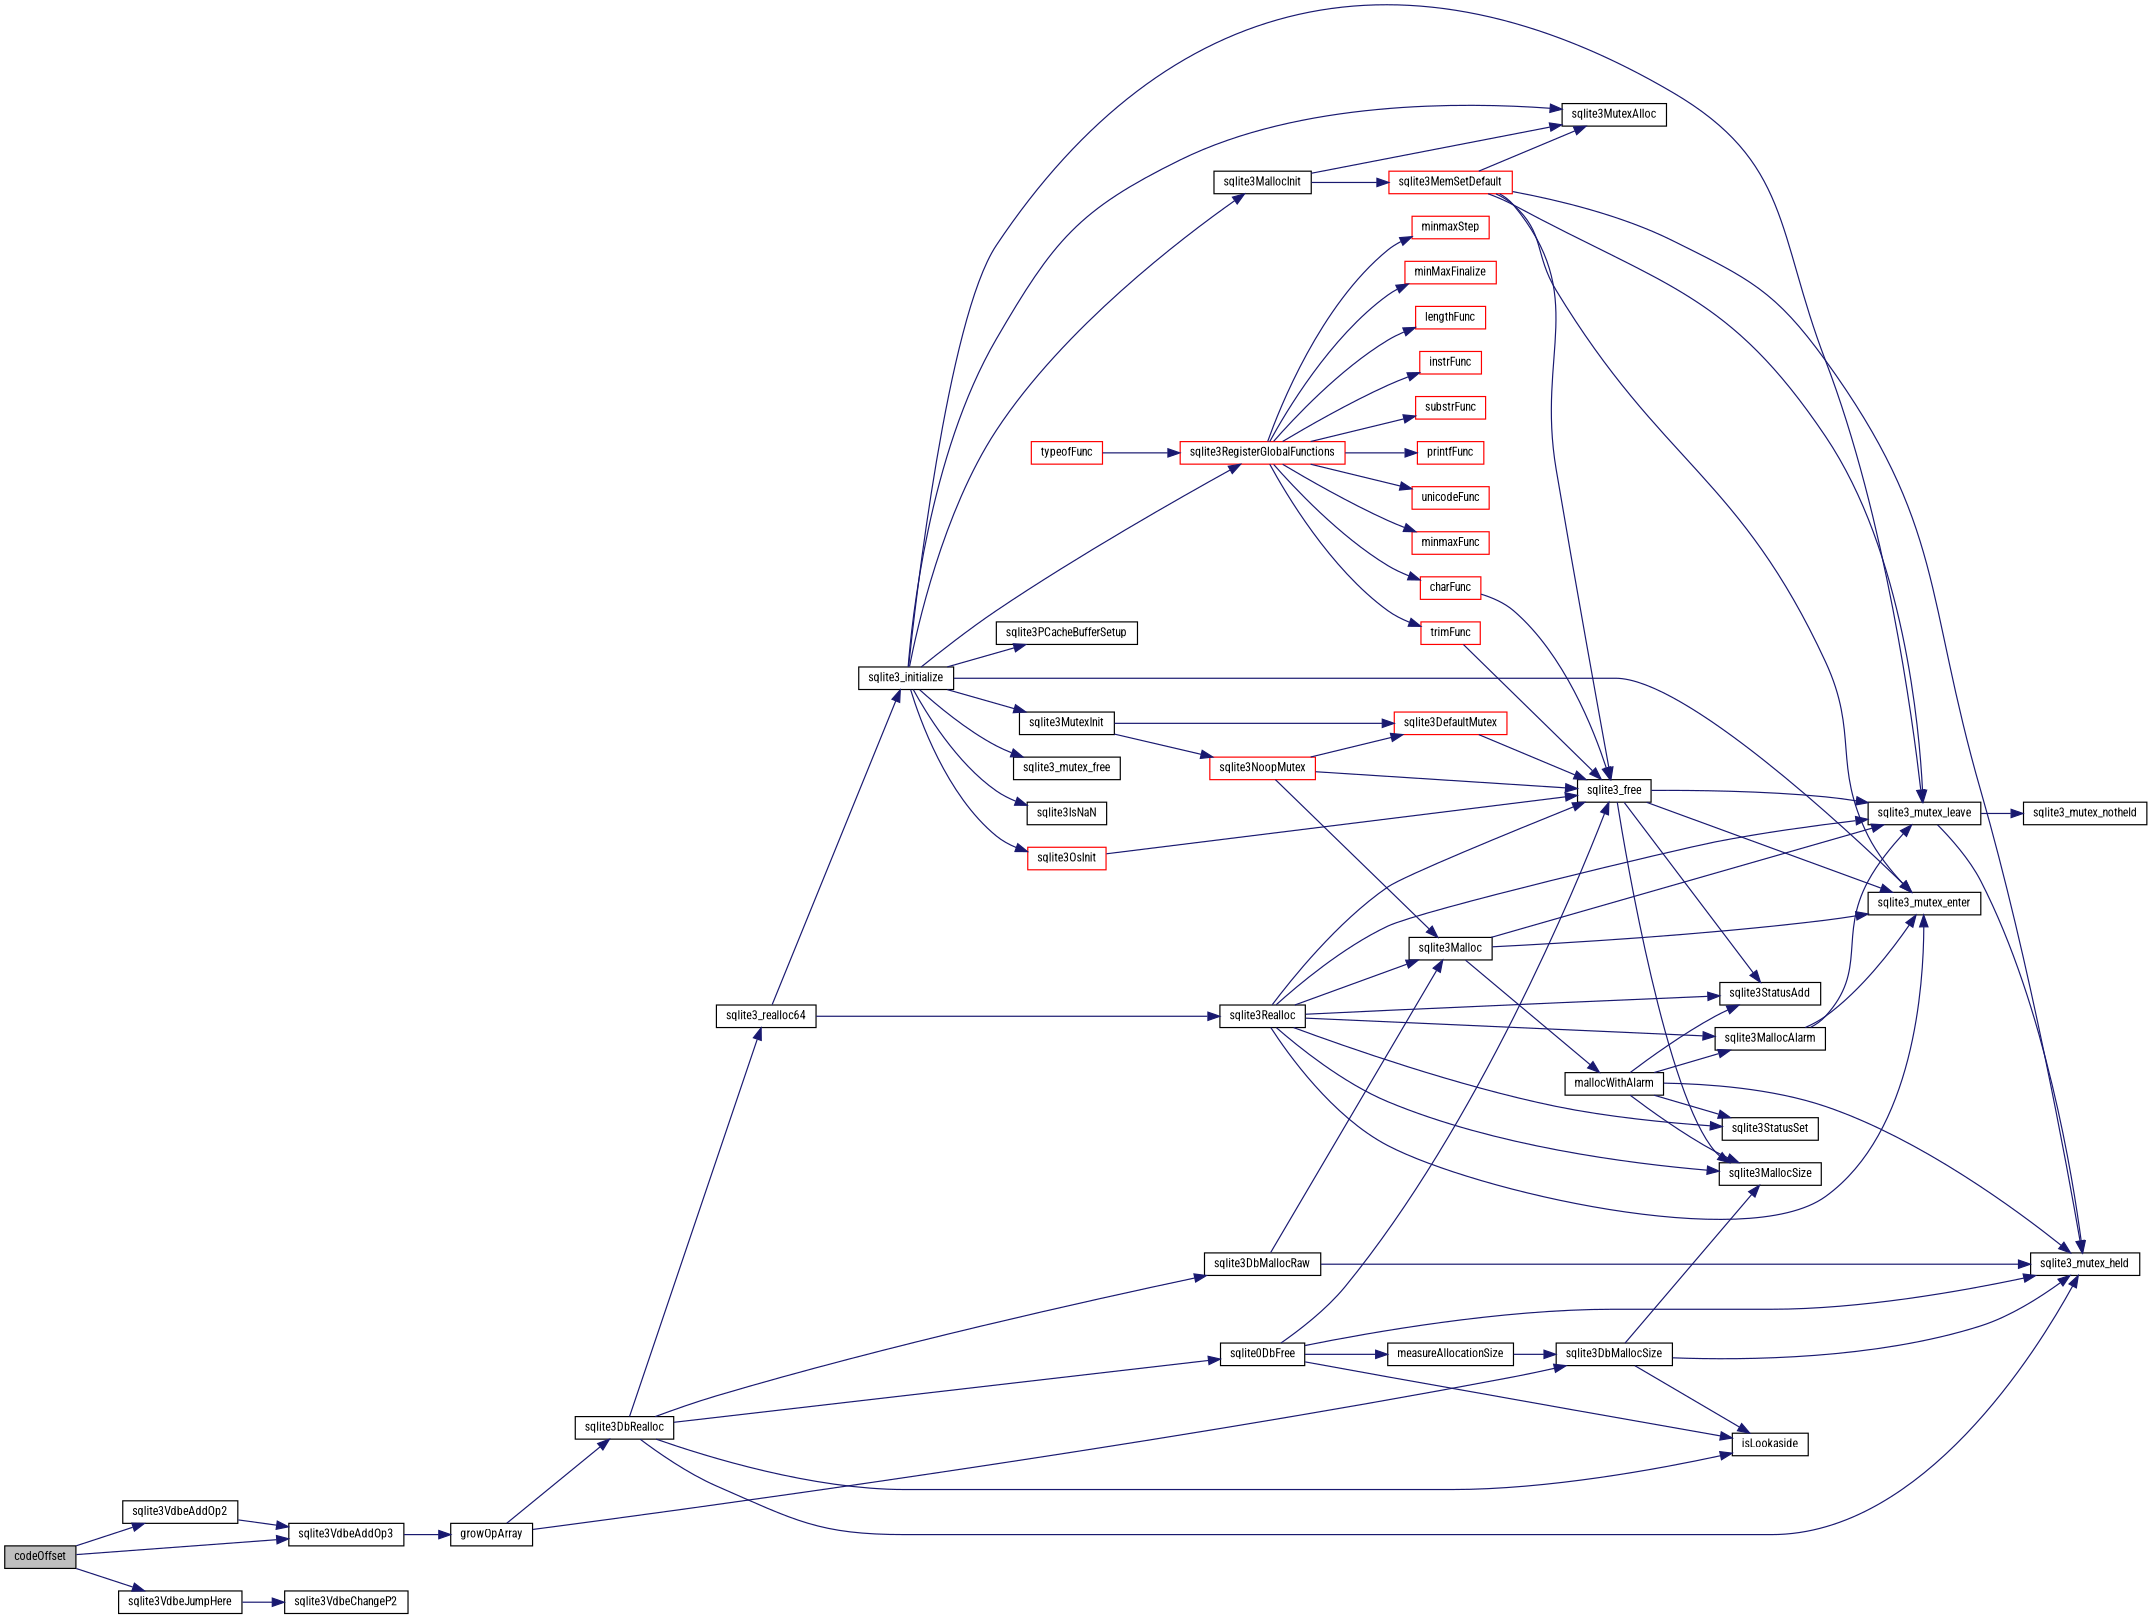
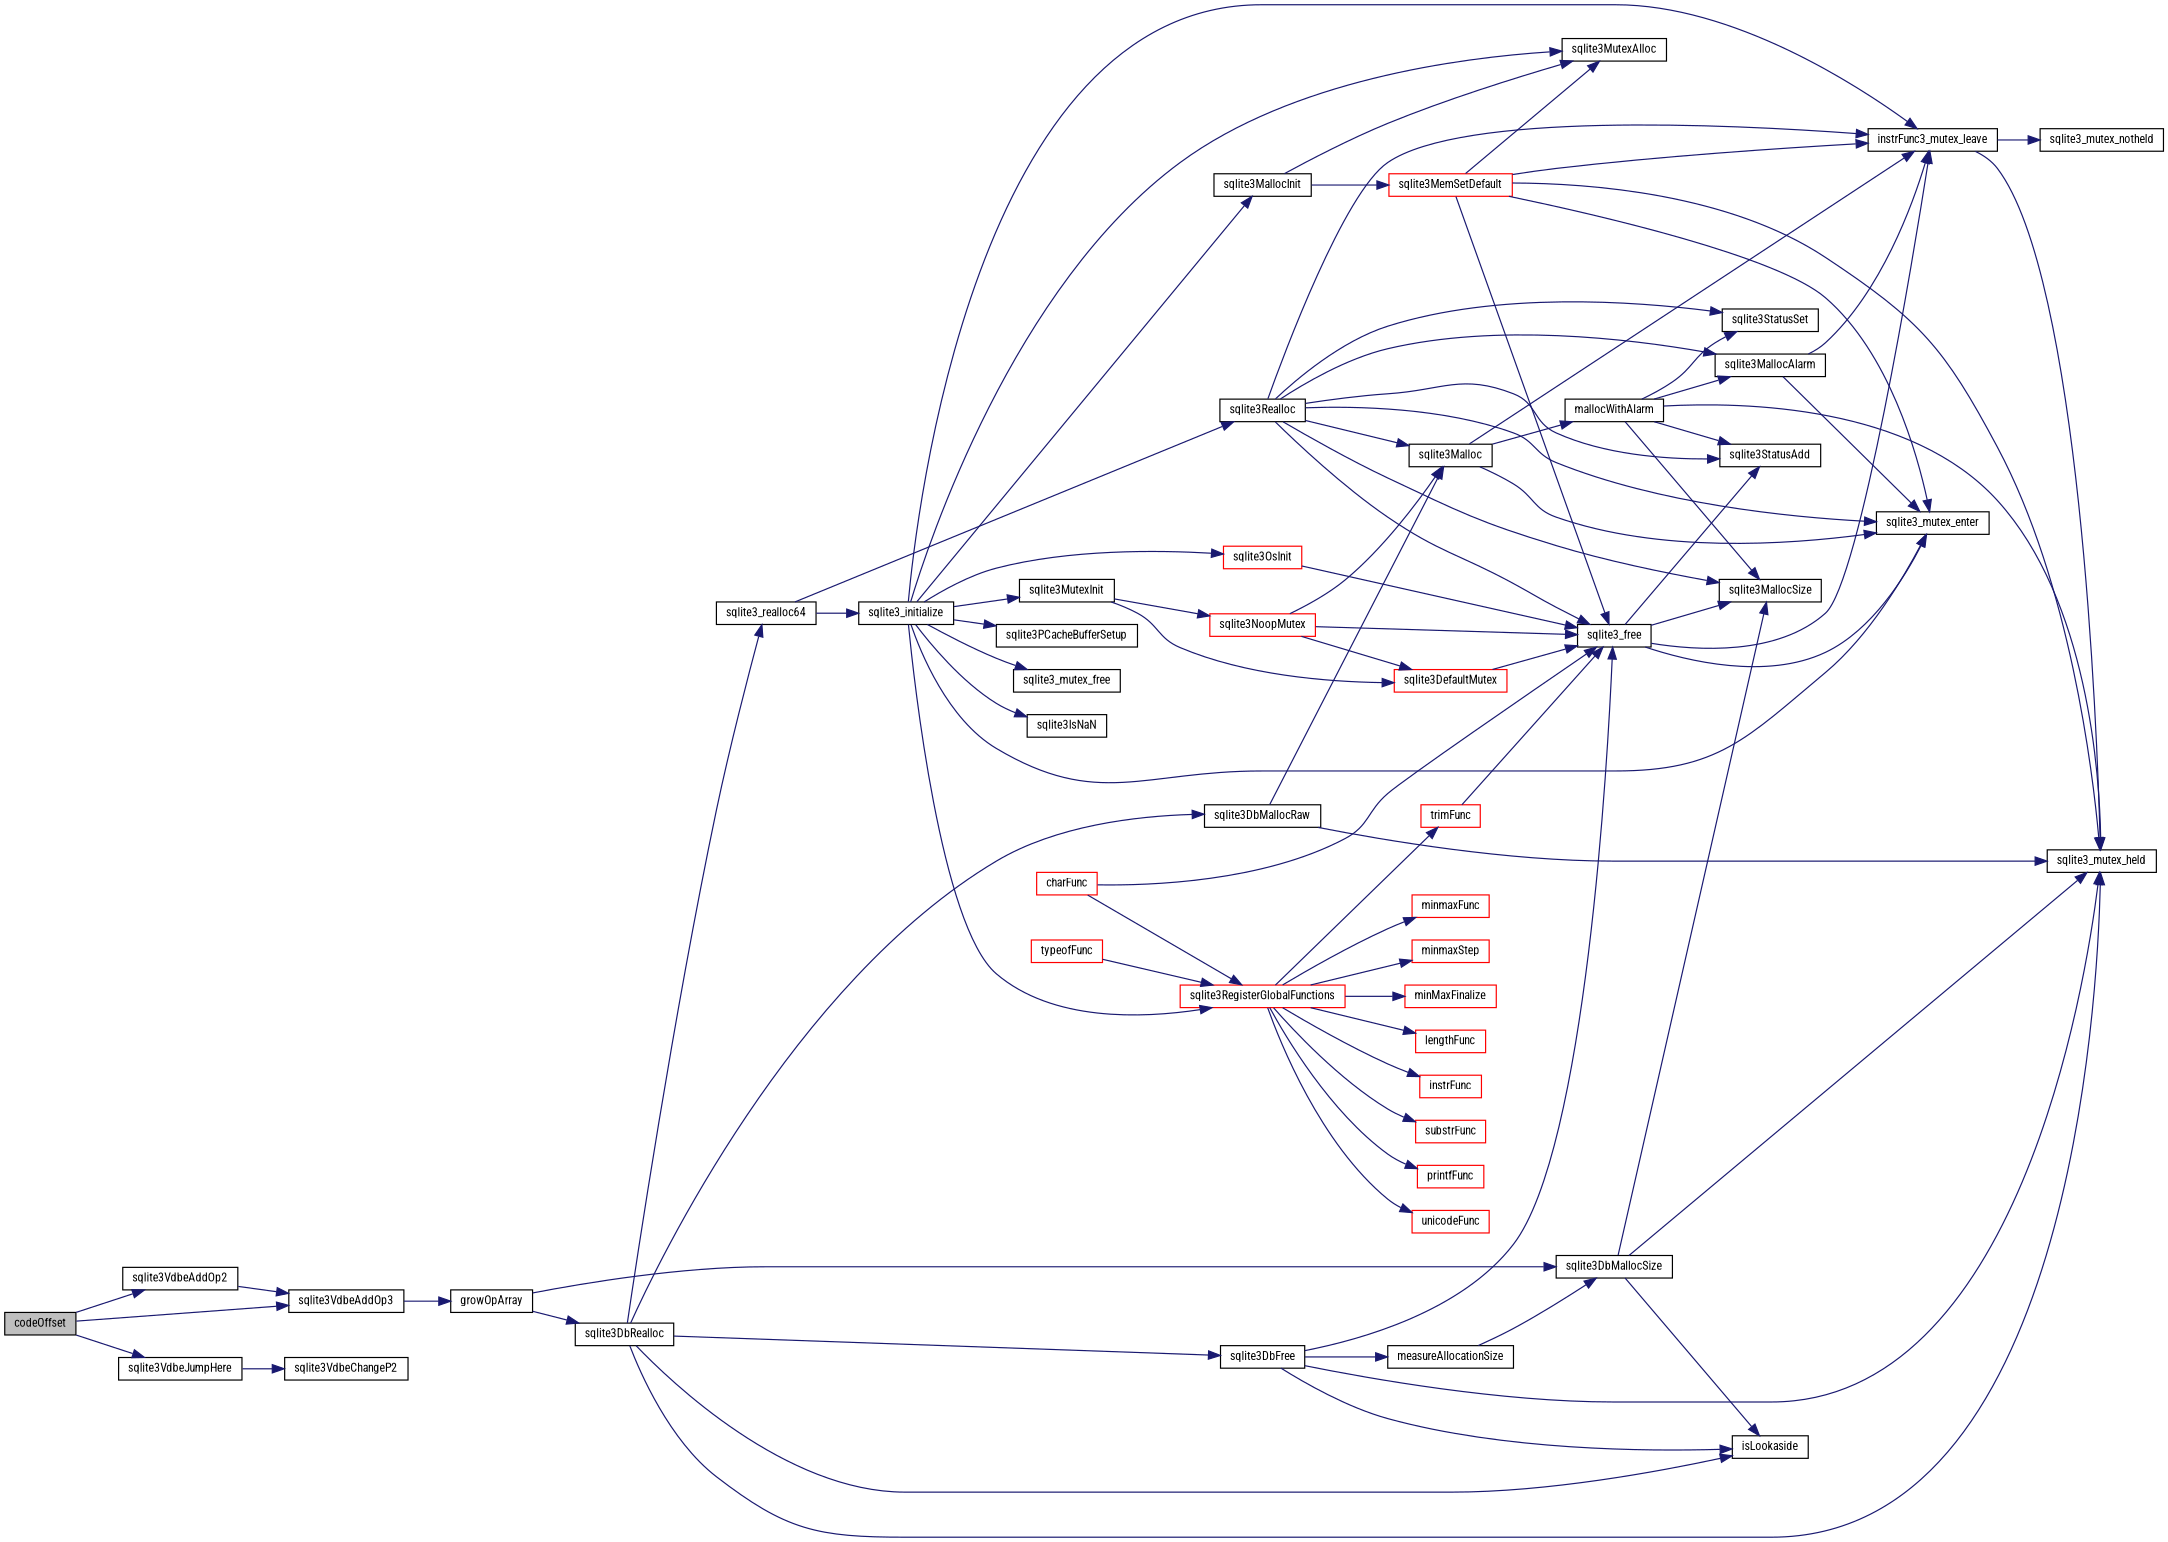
(1336, 527) -> (1159, 937)
(1924, 813) -> (1933, 140)
(1263, 1354) -> (1263, 1357)
